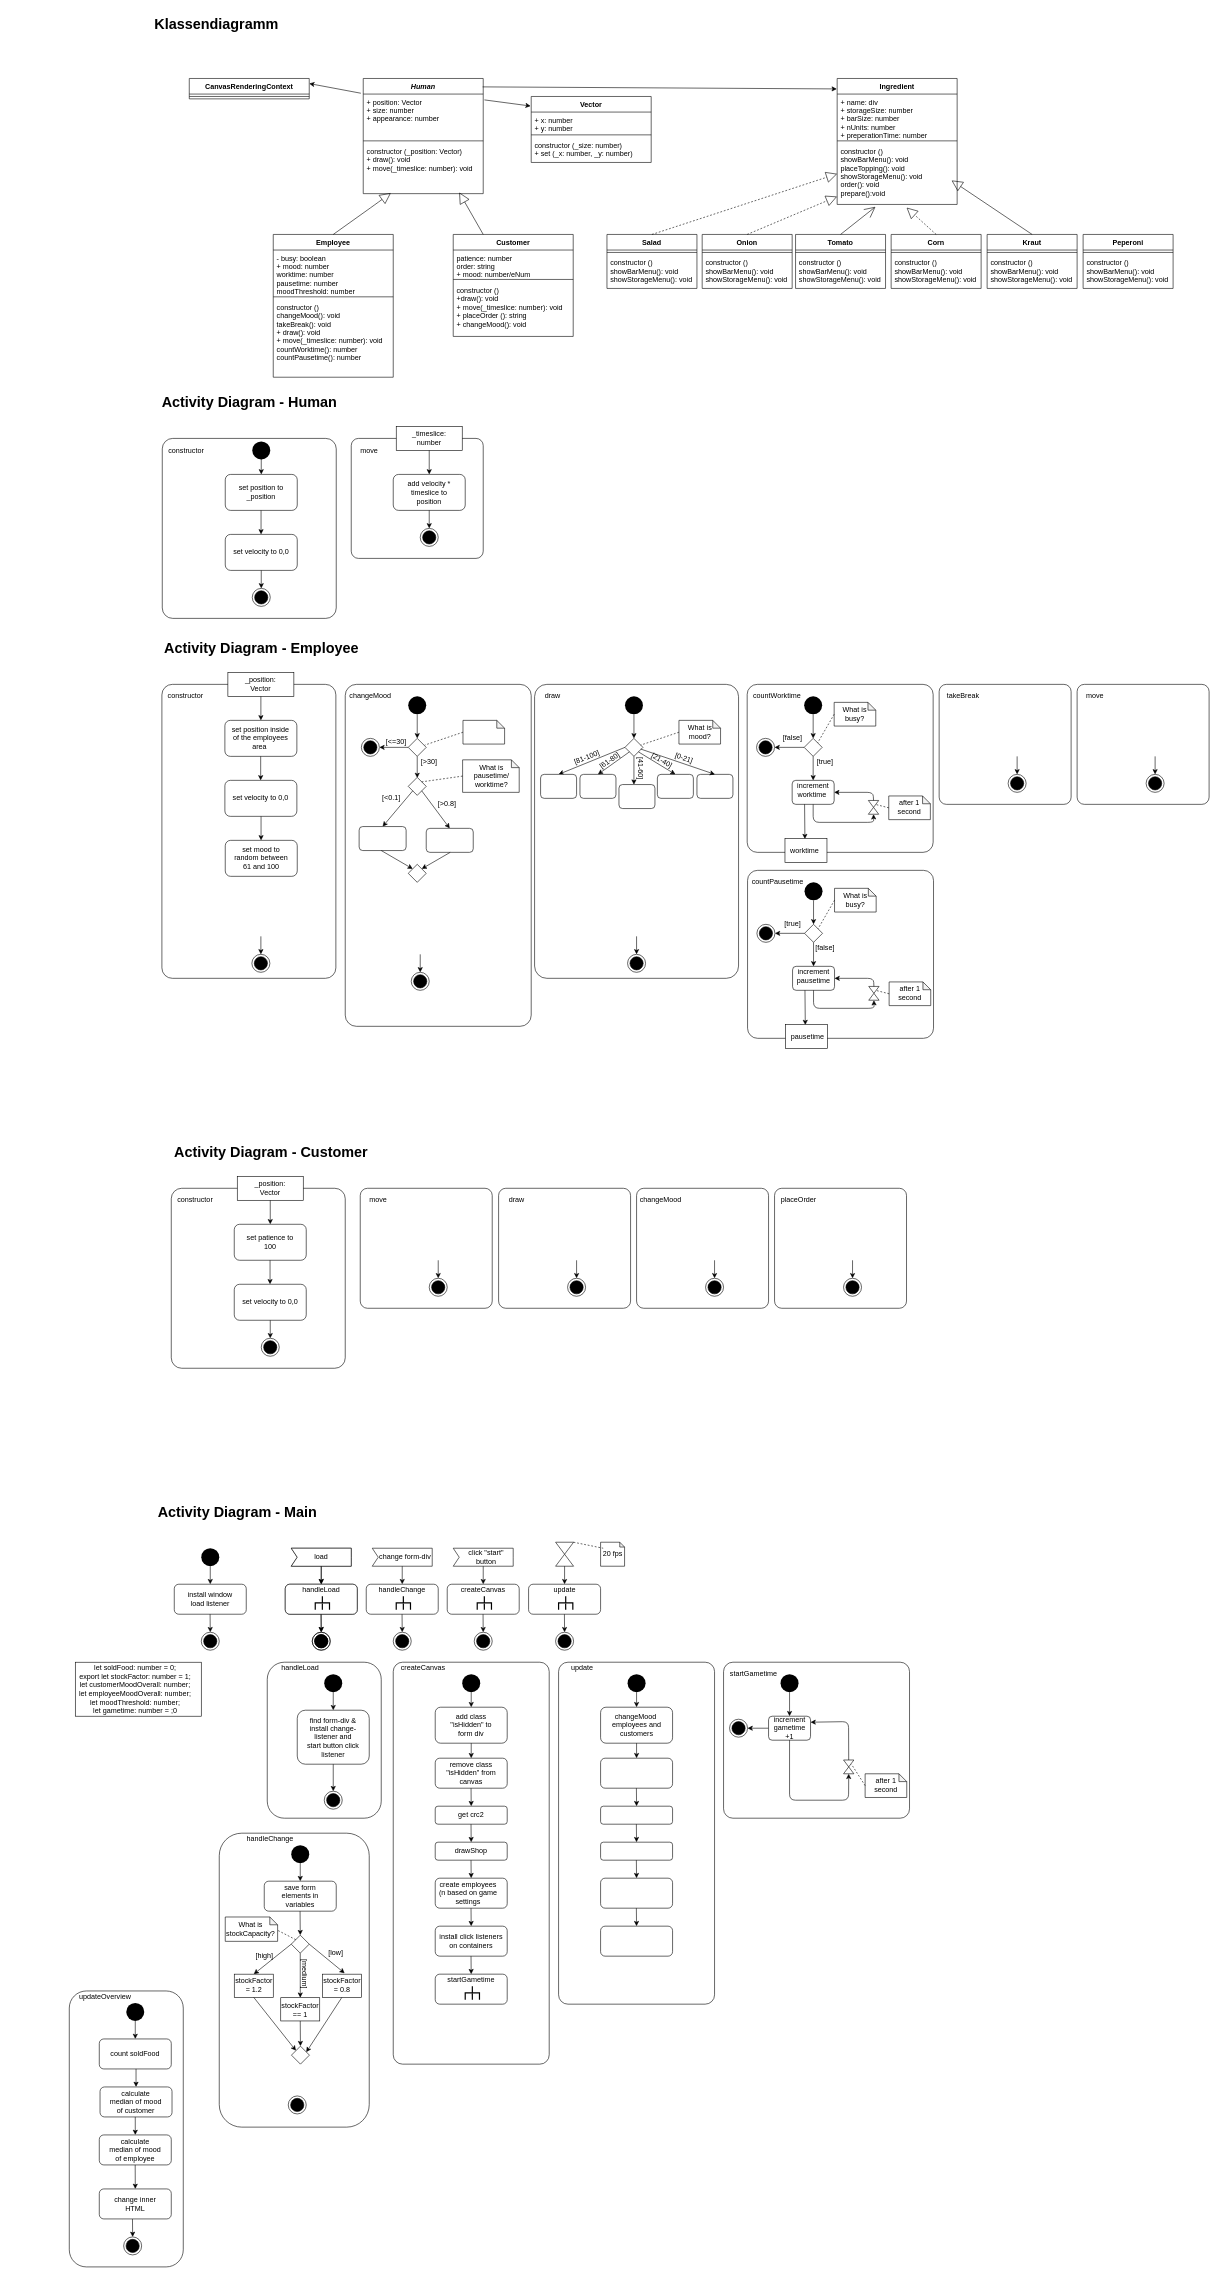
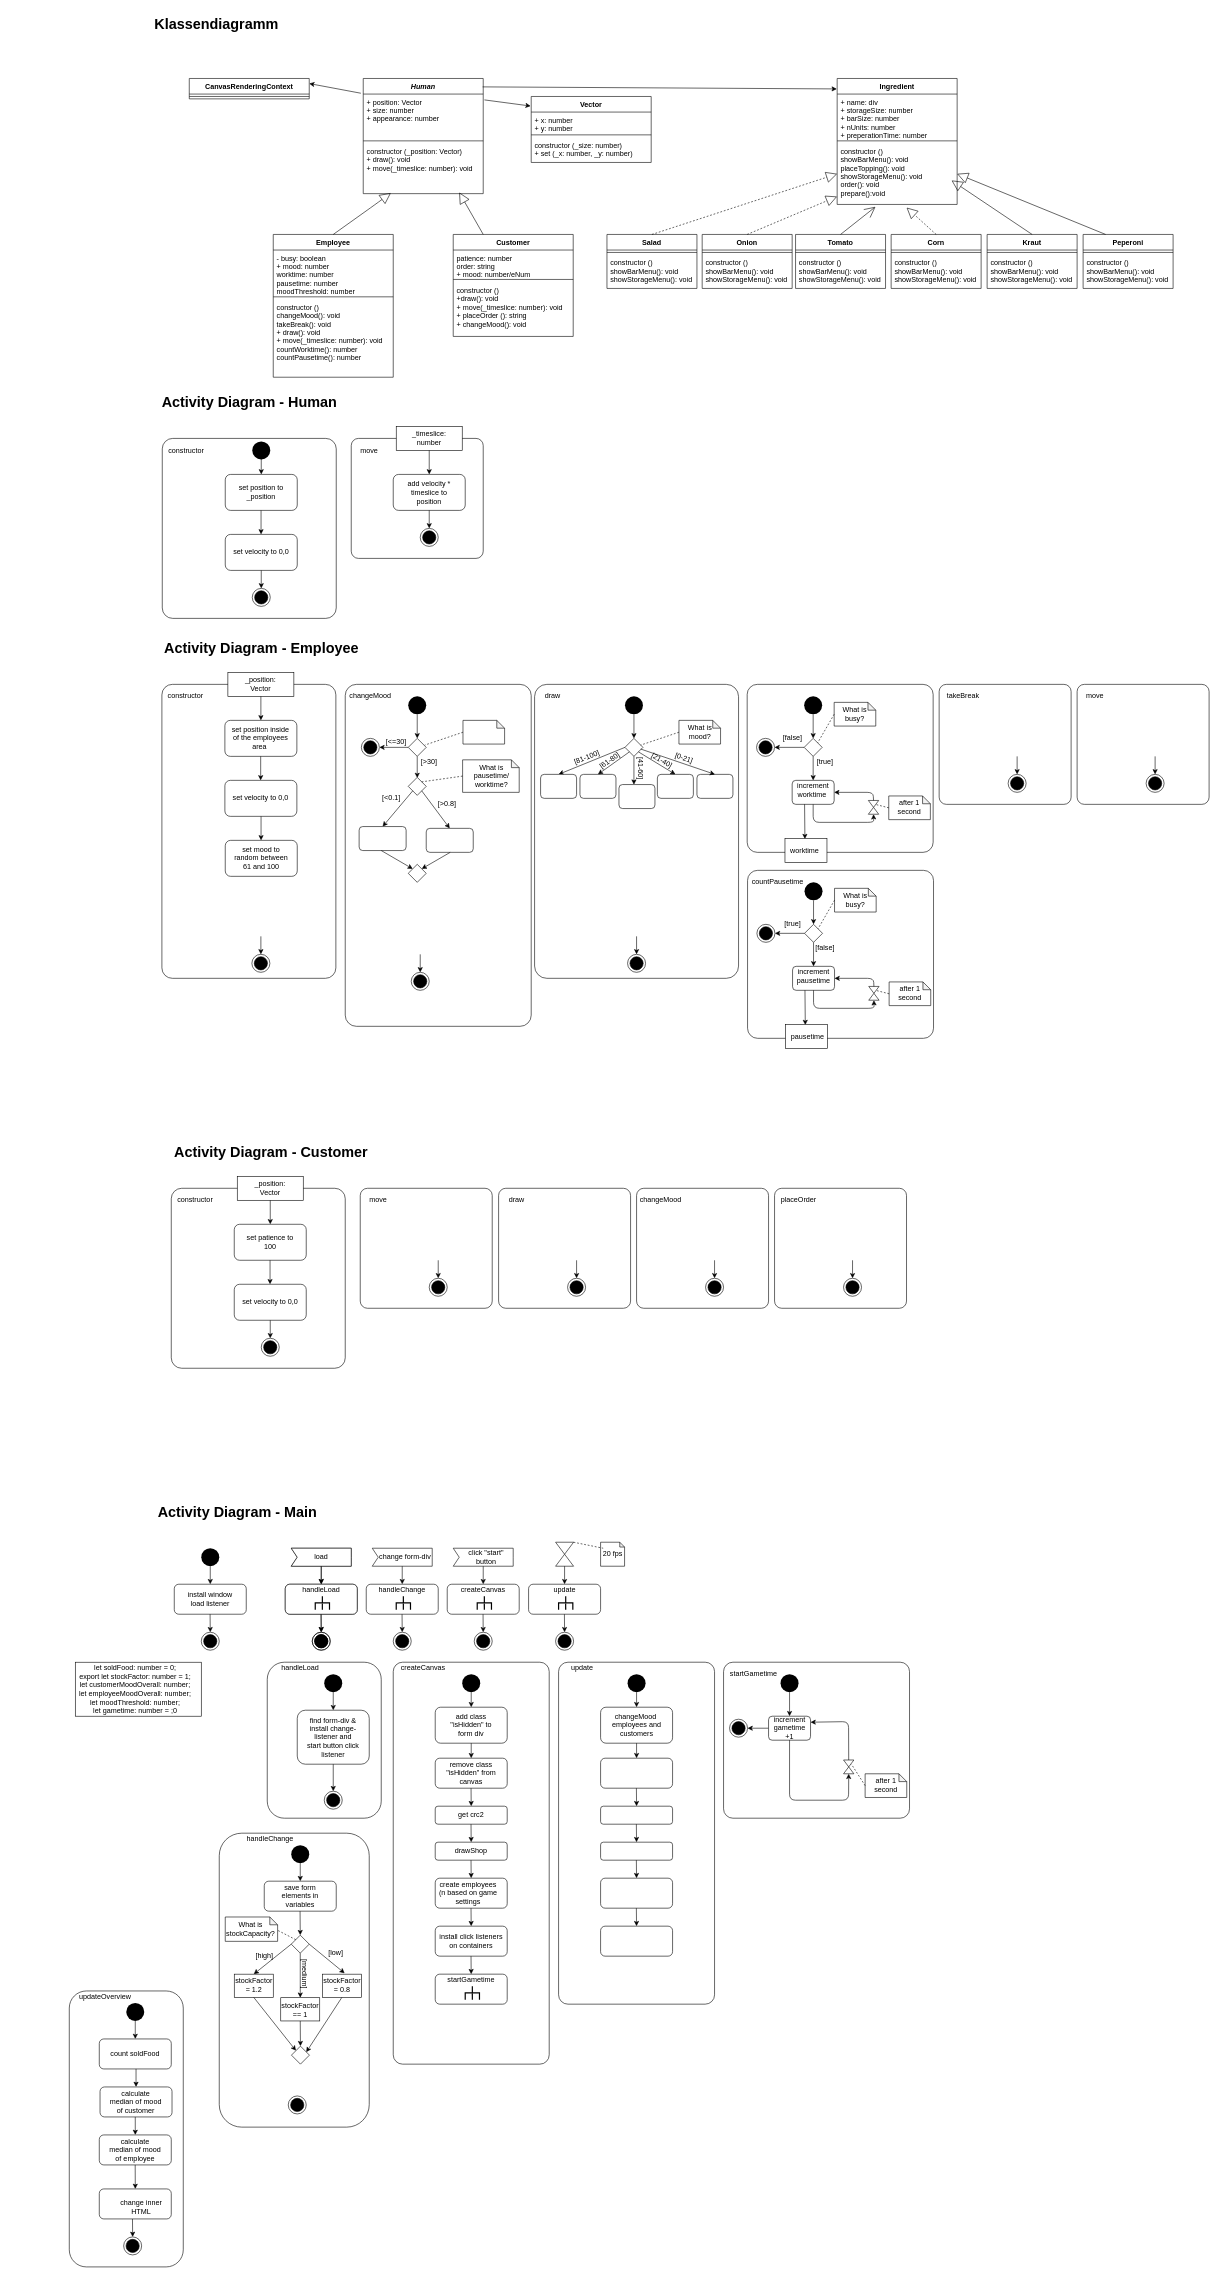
none -> (1036, 206)
(777, 696) -> none
(135, 2204) -> (141, 2207)
